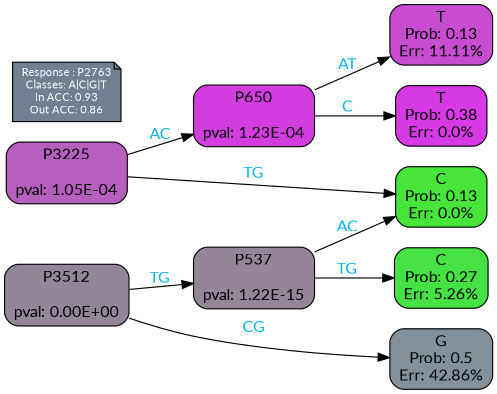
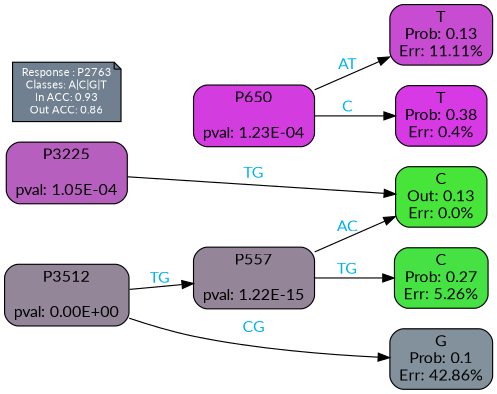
(441, 116) -> (441, 116)
(155, 146) -> none
(441, 197) -> (441, 197)
(254, 278) -> (254, 278)
(441, 359) -> (441, 359)
